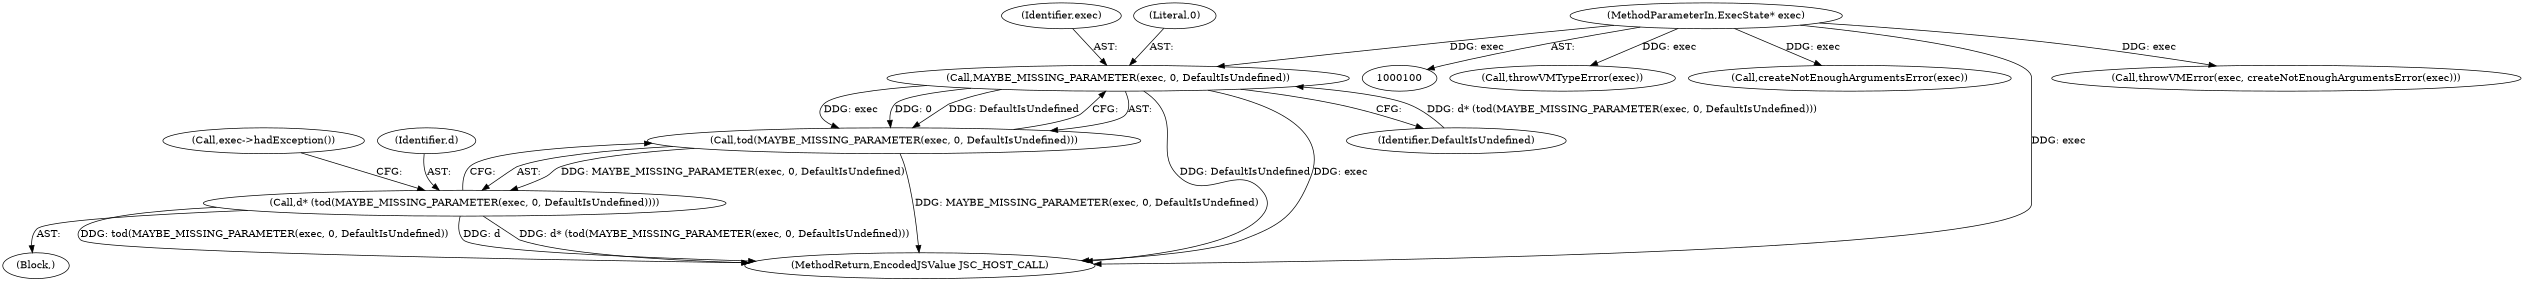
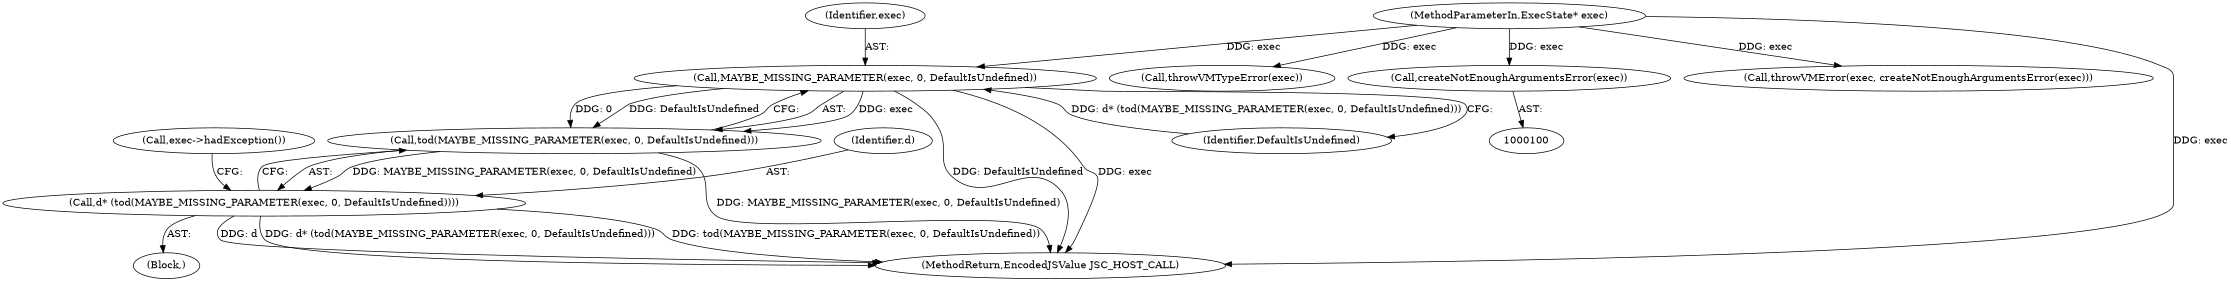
(1175, 16) -> none
(1537, 46) -> (1517, 106)
